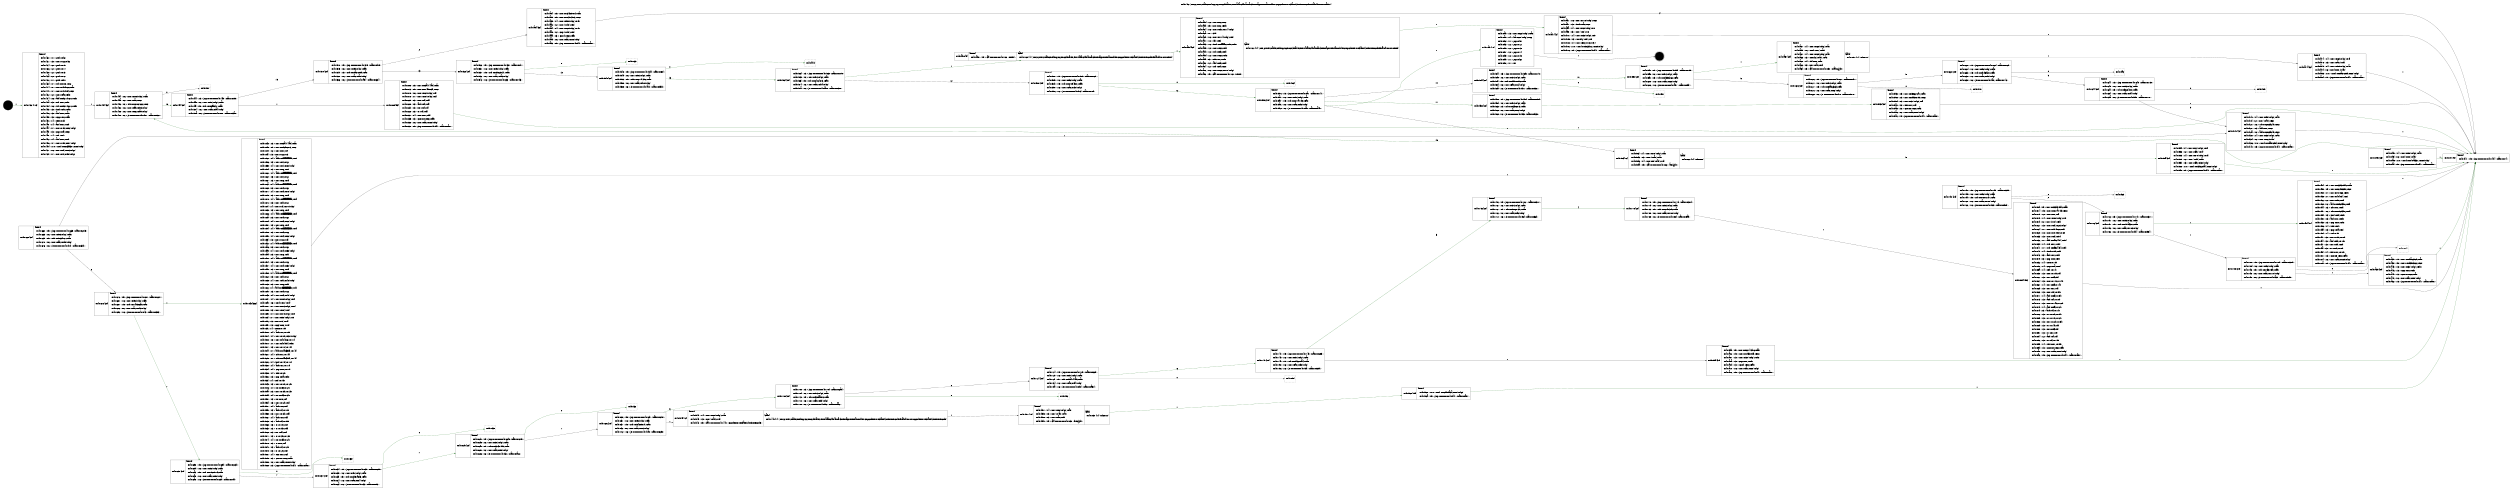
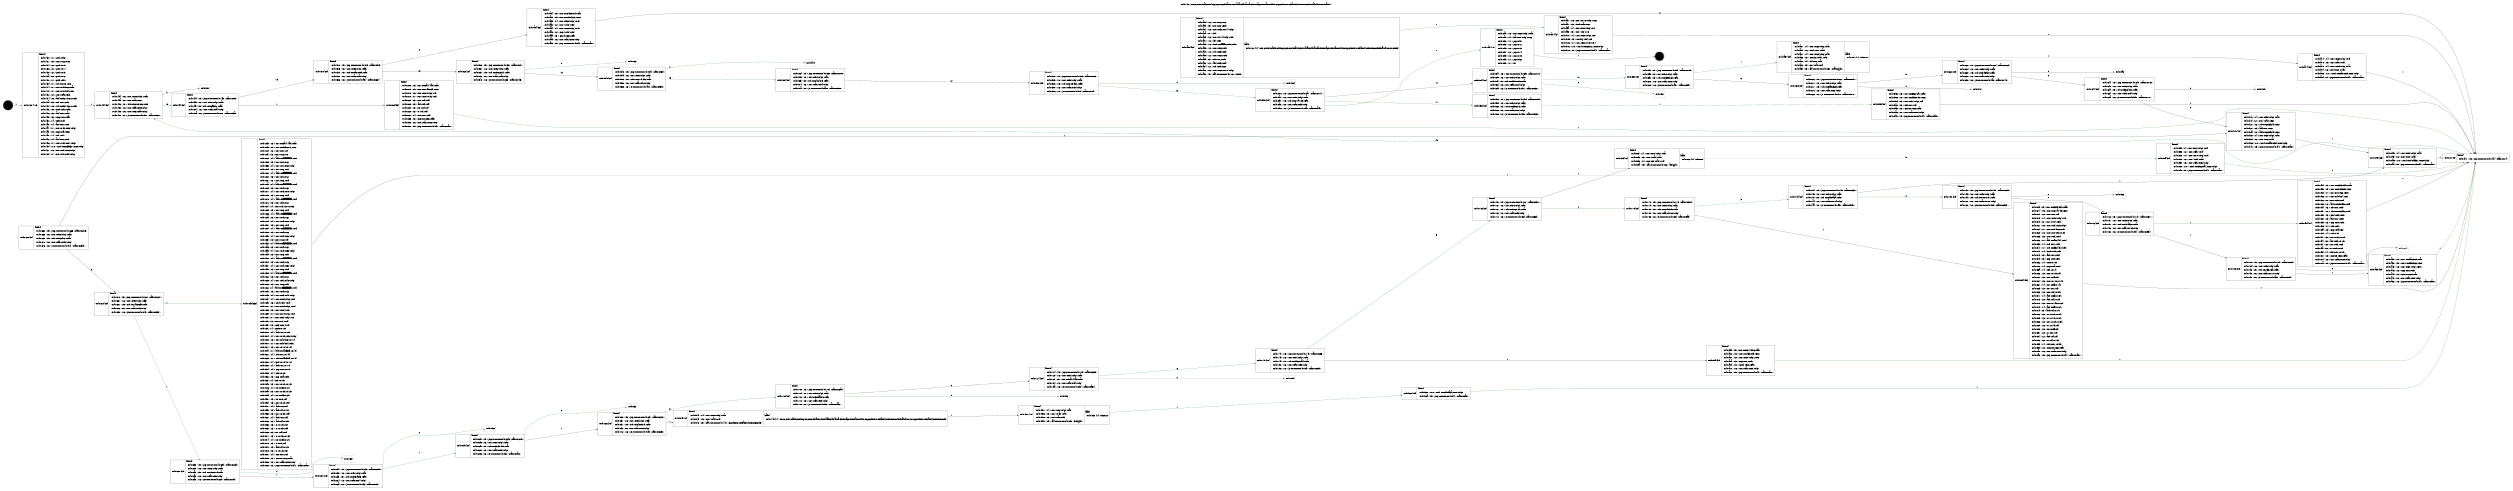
(1064, 56) -> none
(1469, 128) -> (1585, 183)
(2382, 134) -> (2331, 146)
none -> (1823, 197)
